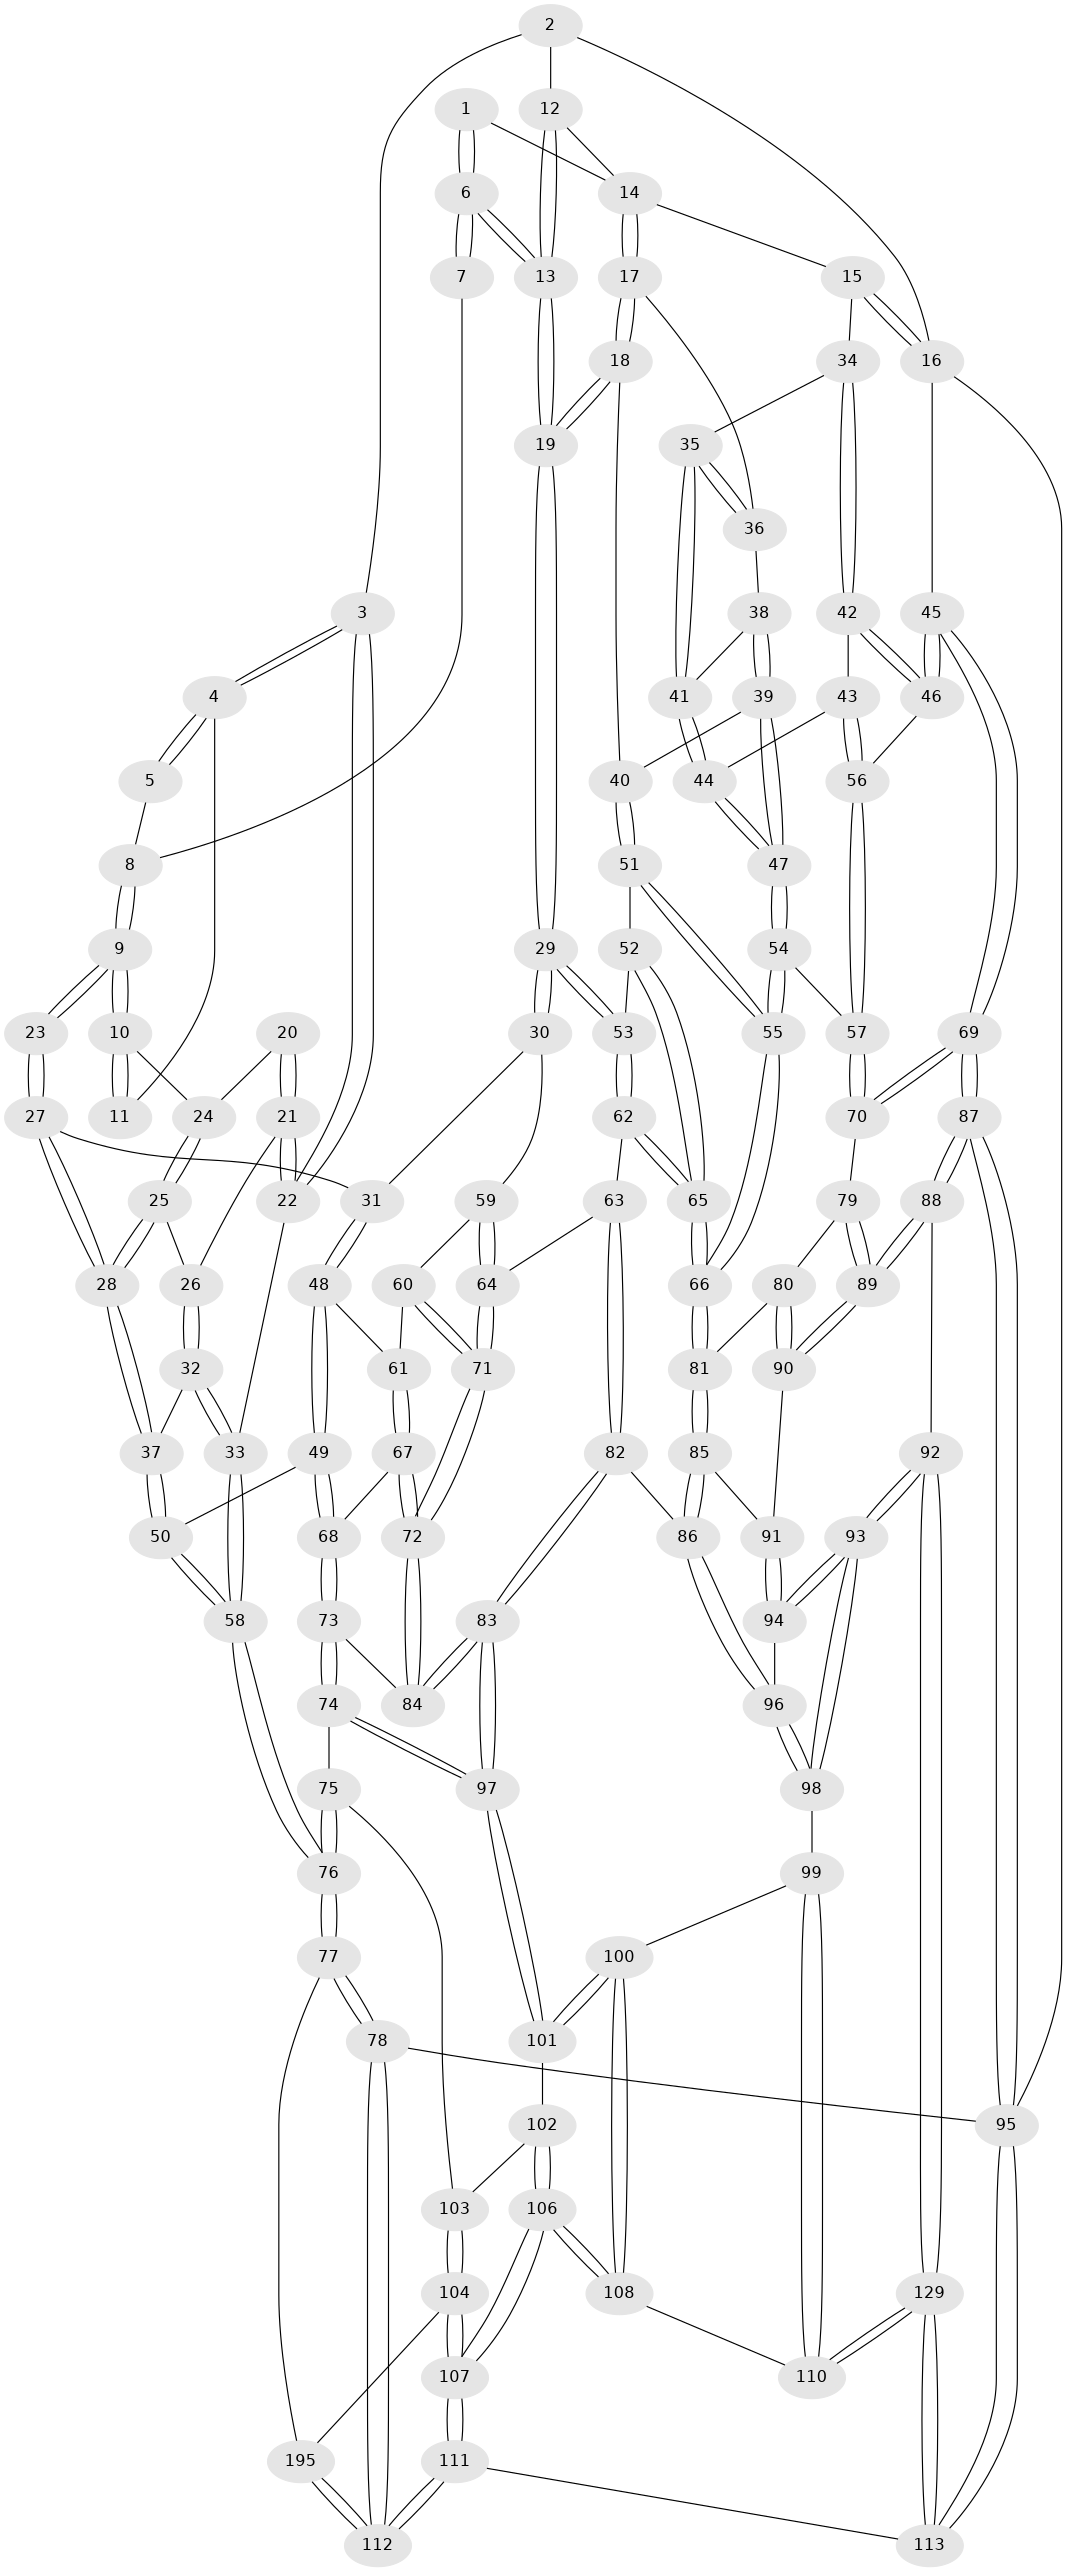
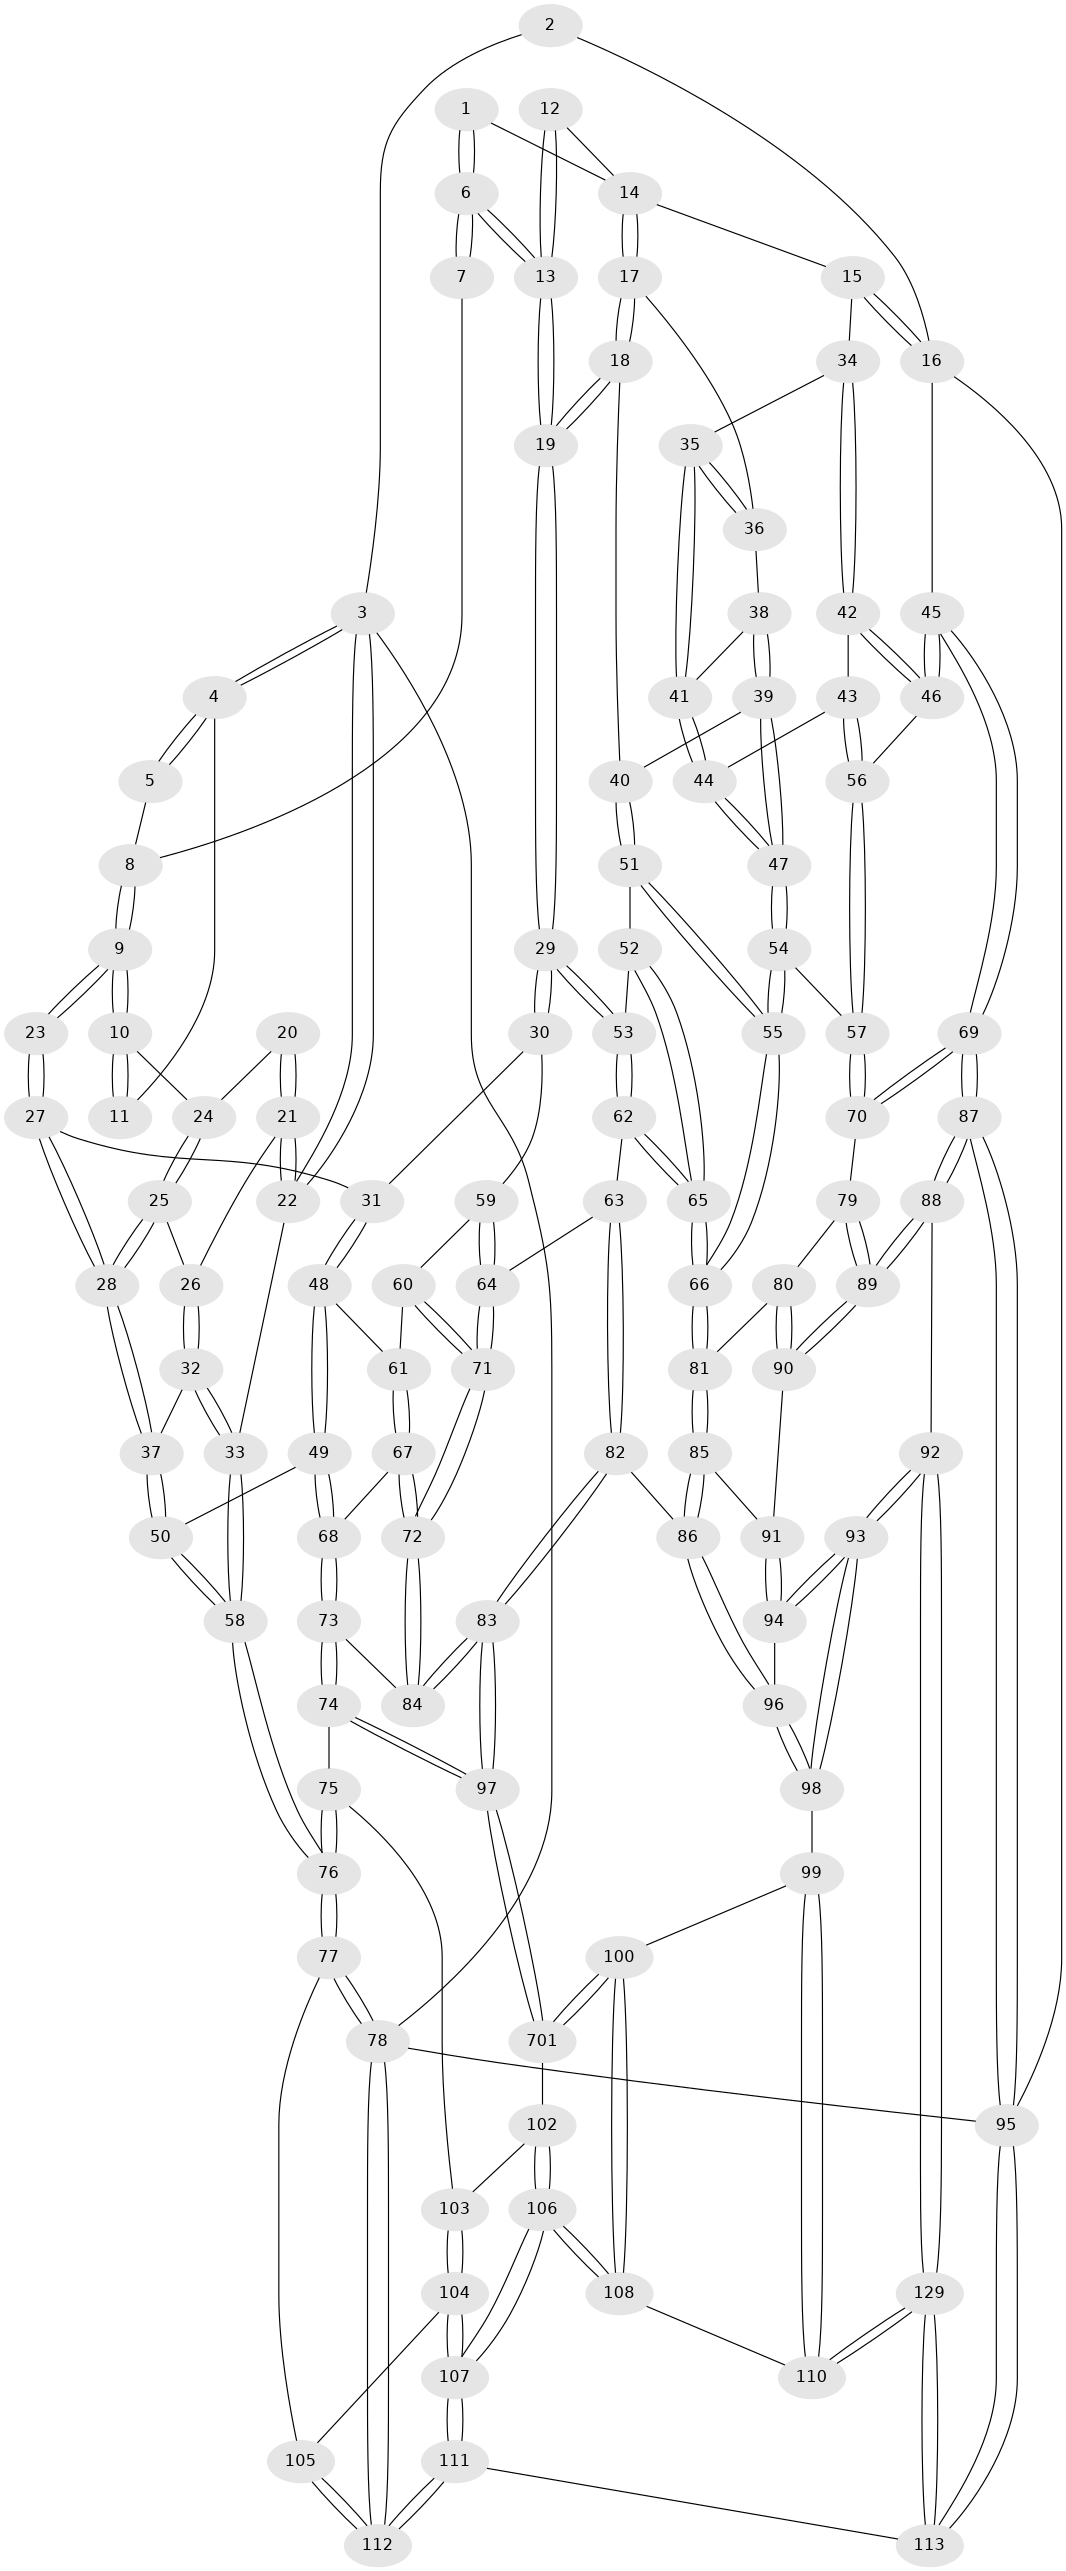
(551, 68) -> none
none -> (552, 1338)
(542, 2042) -> (542, 2042)
(301, 2462) -> (301, 2462)
